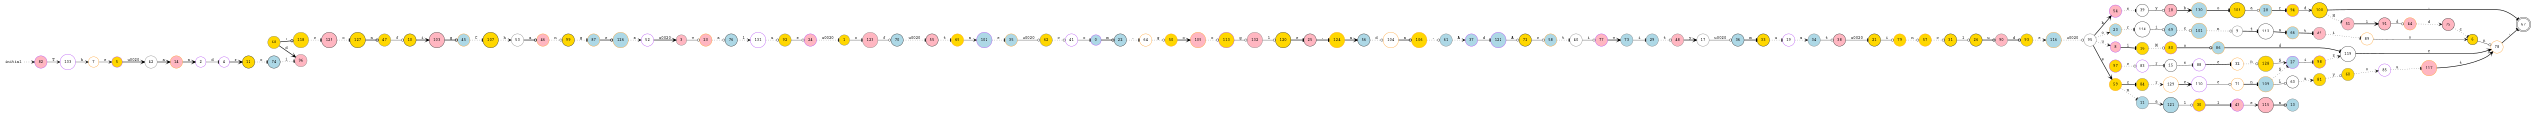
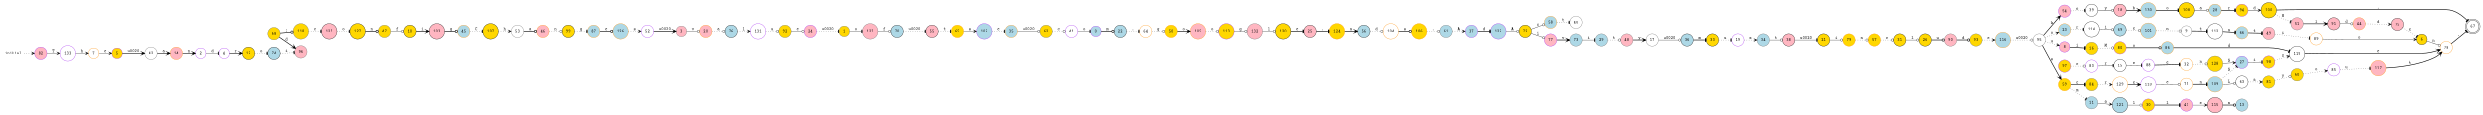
(1483, 40) -> (1483, 31)
(1588, 40) -> (1537, 35)
